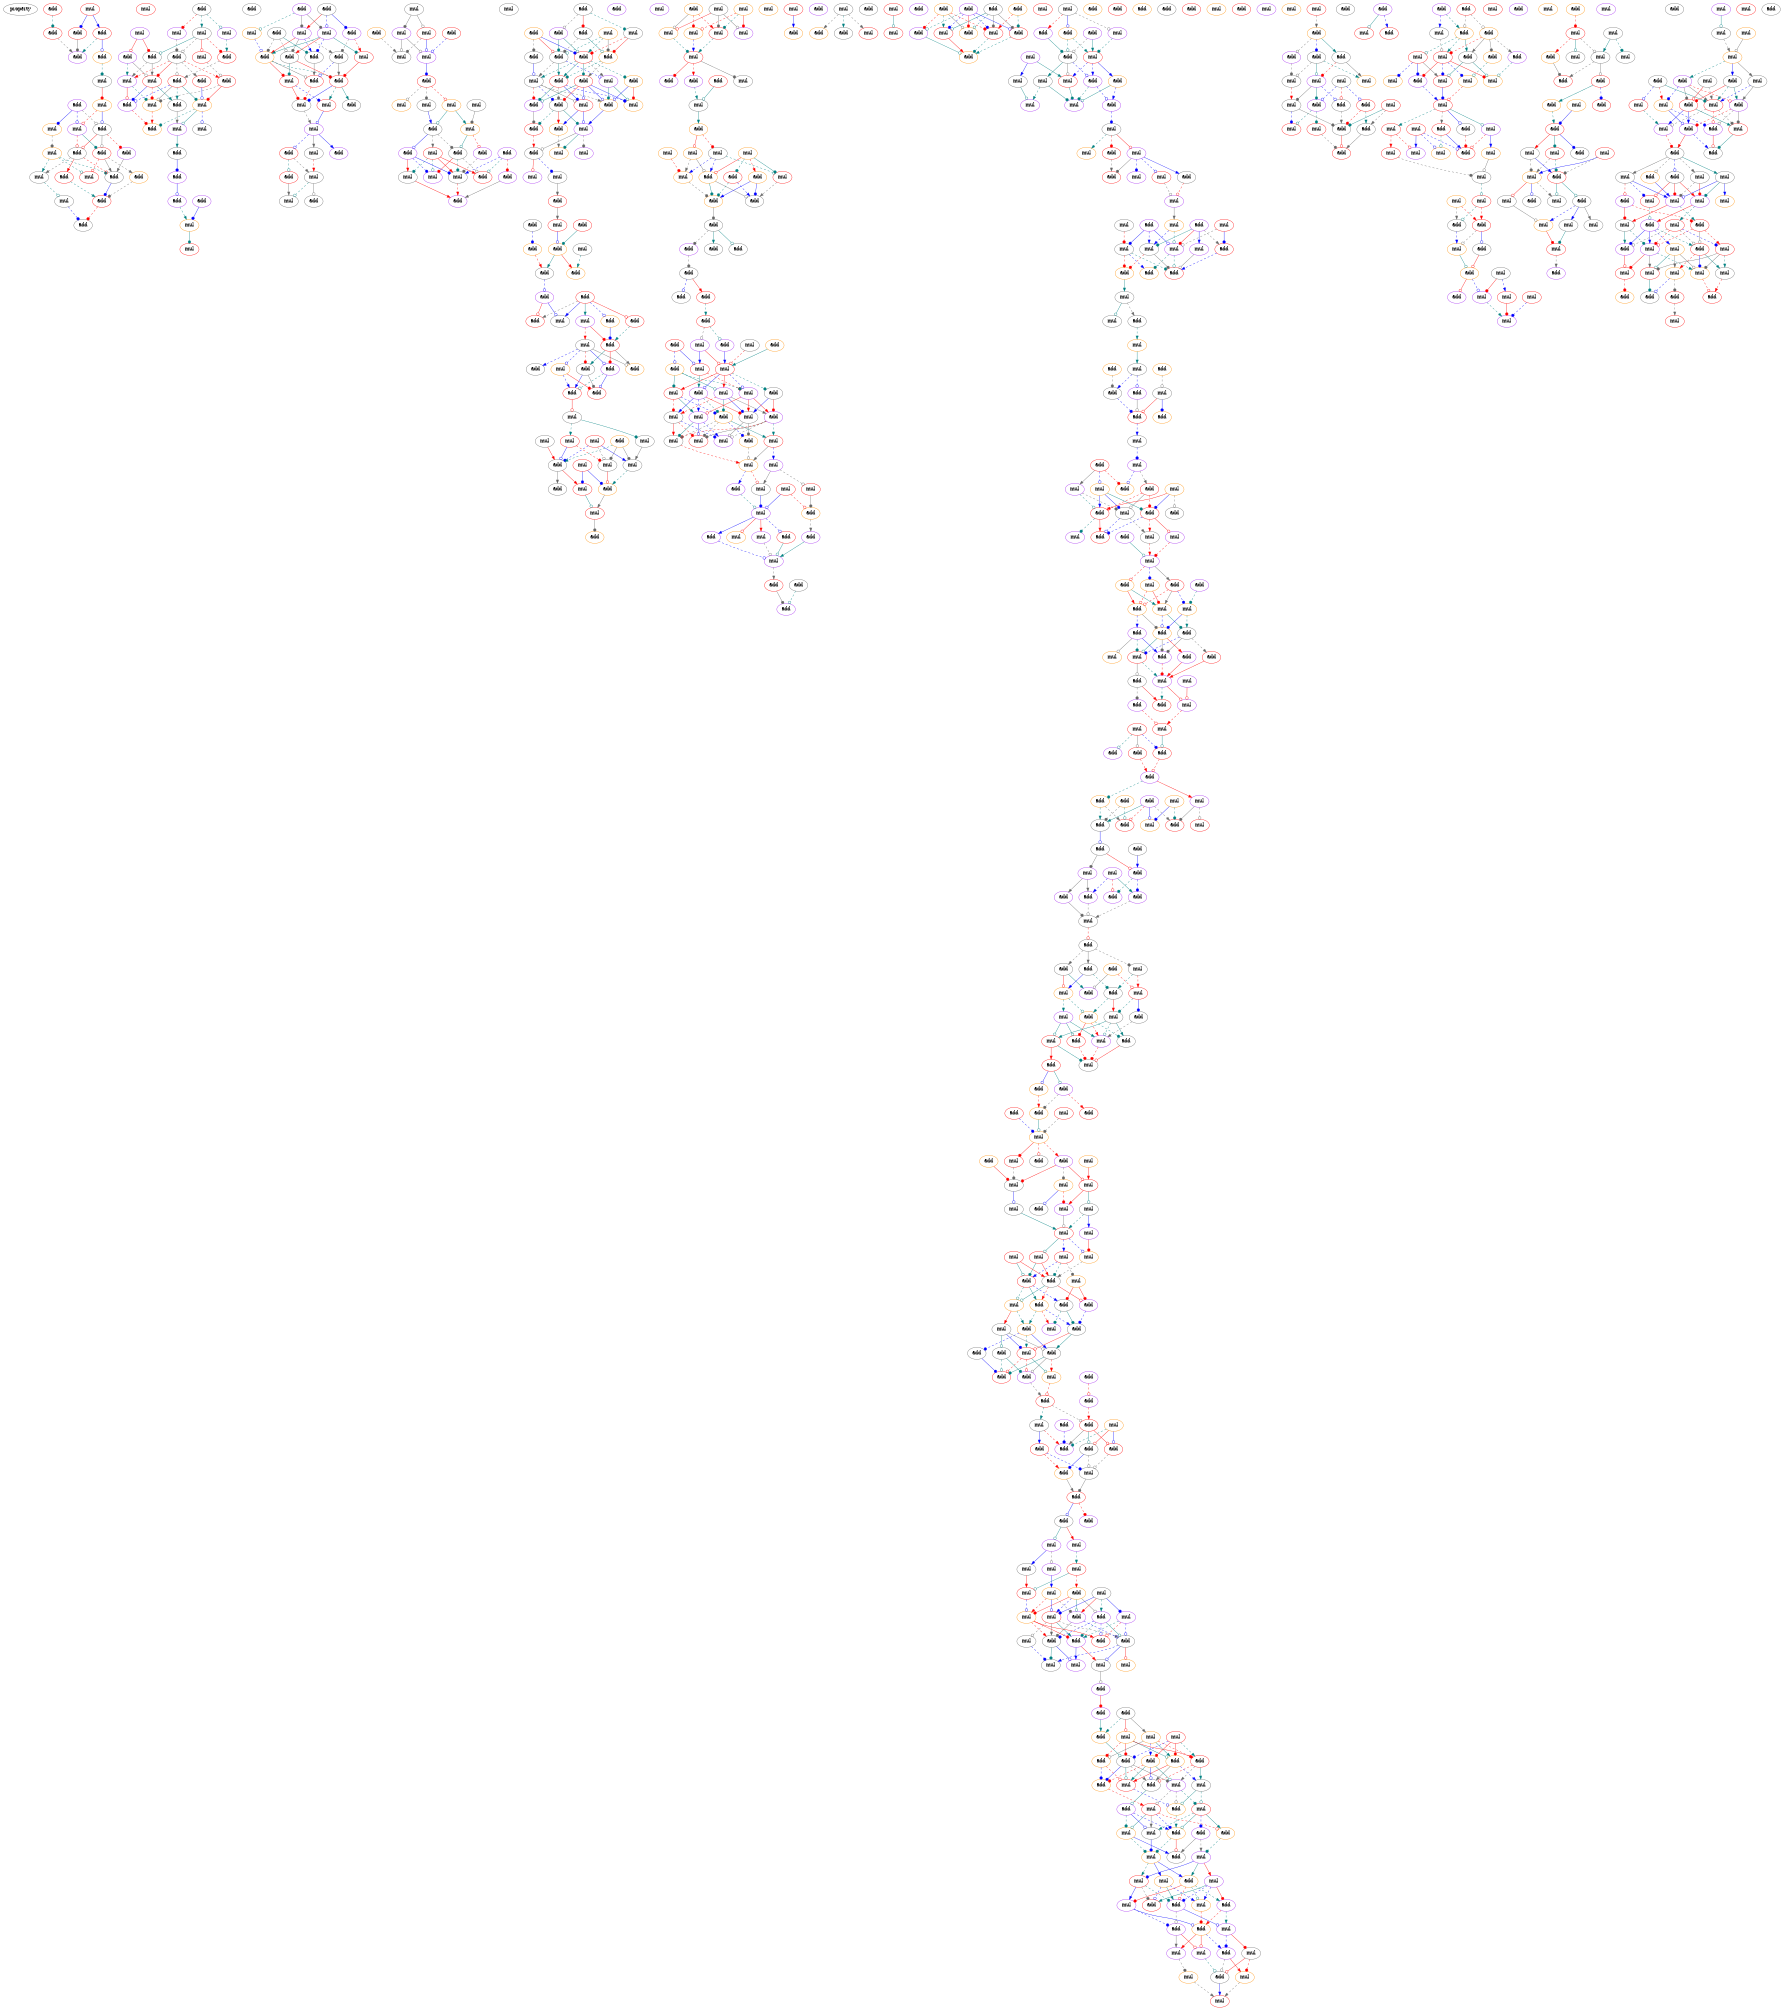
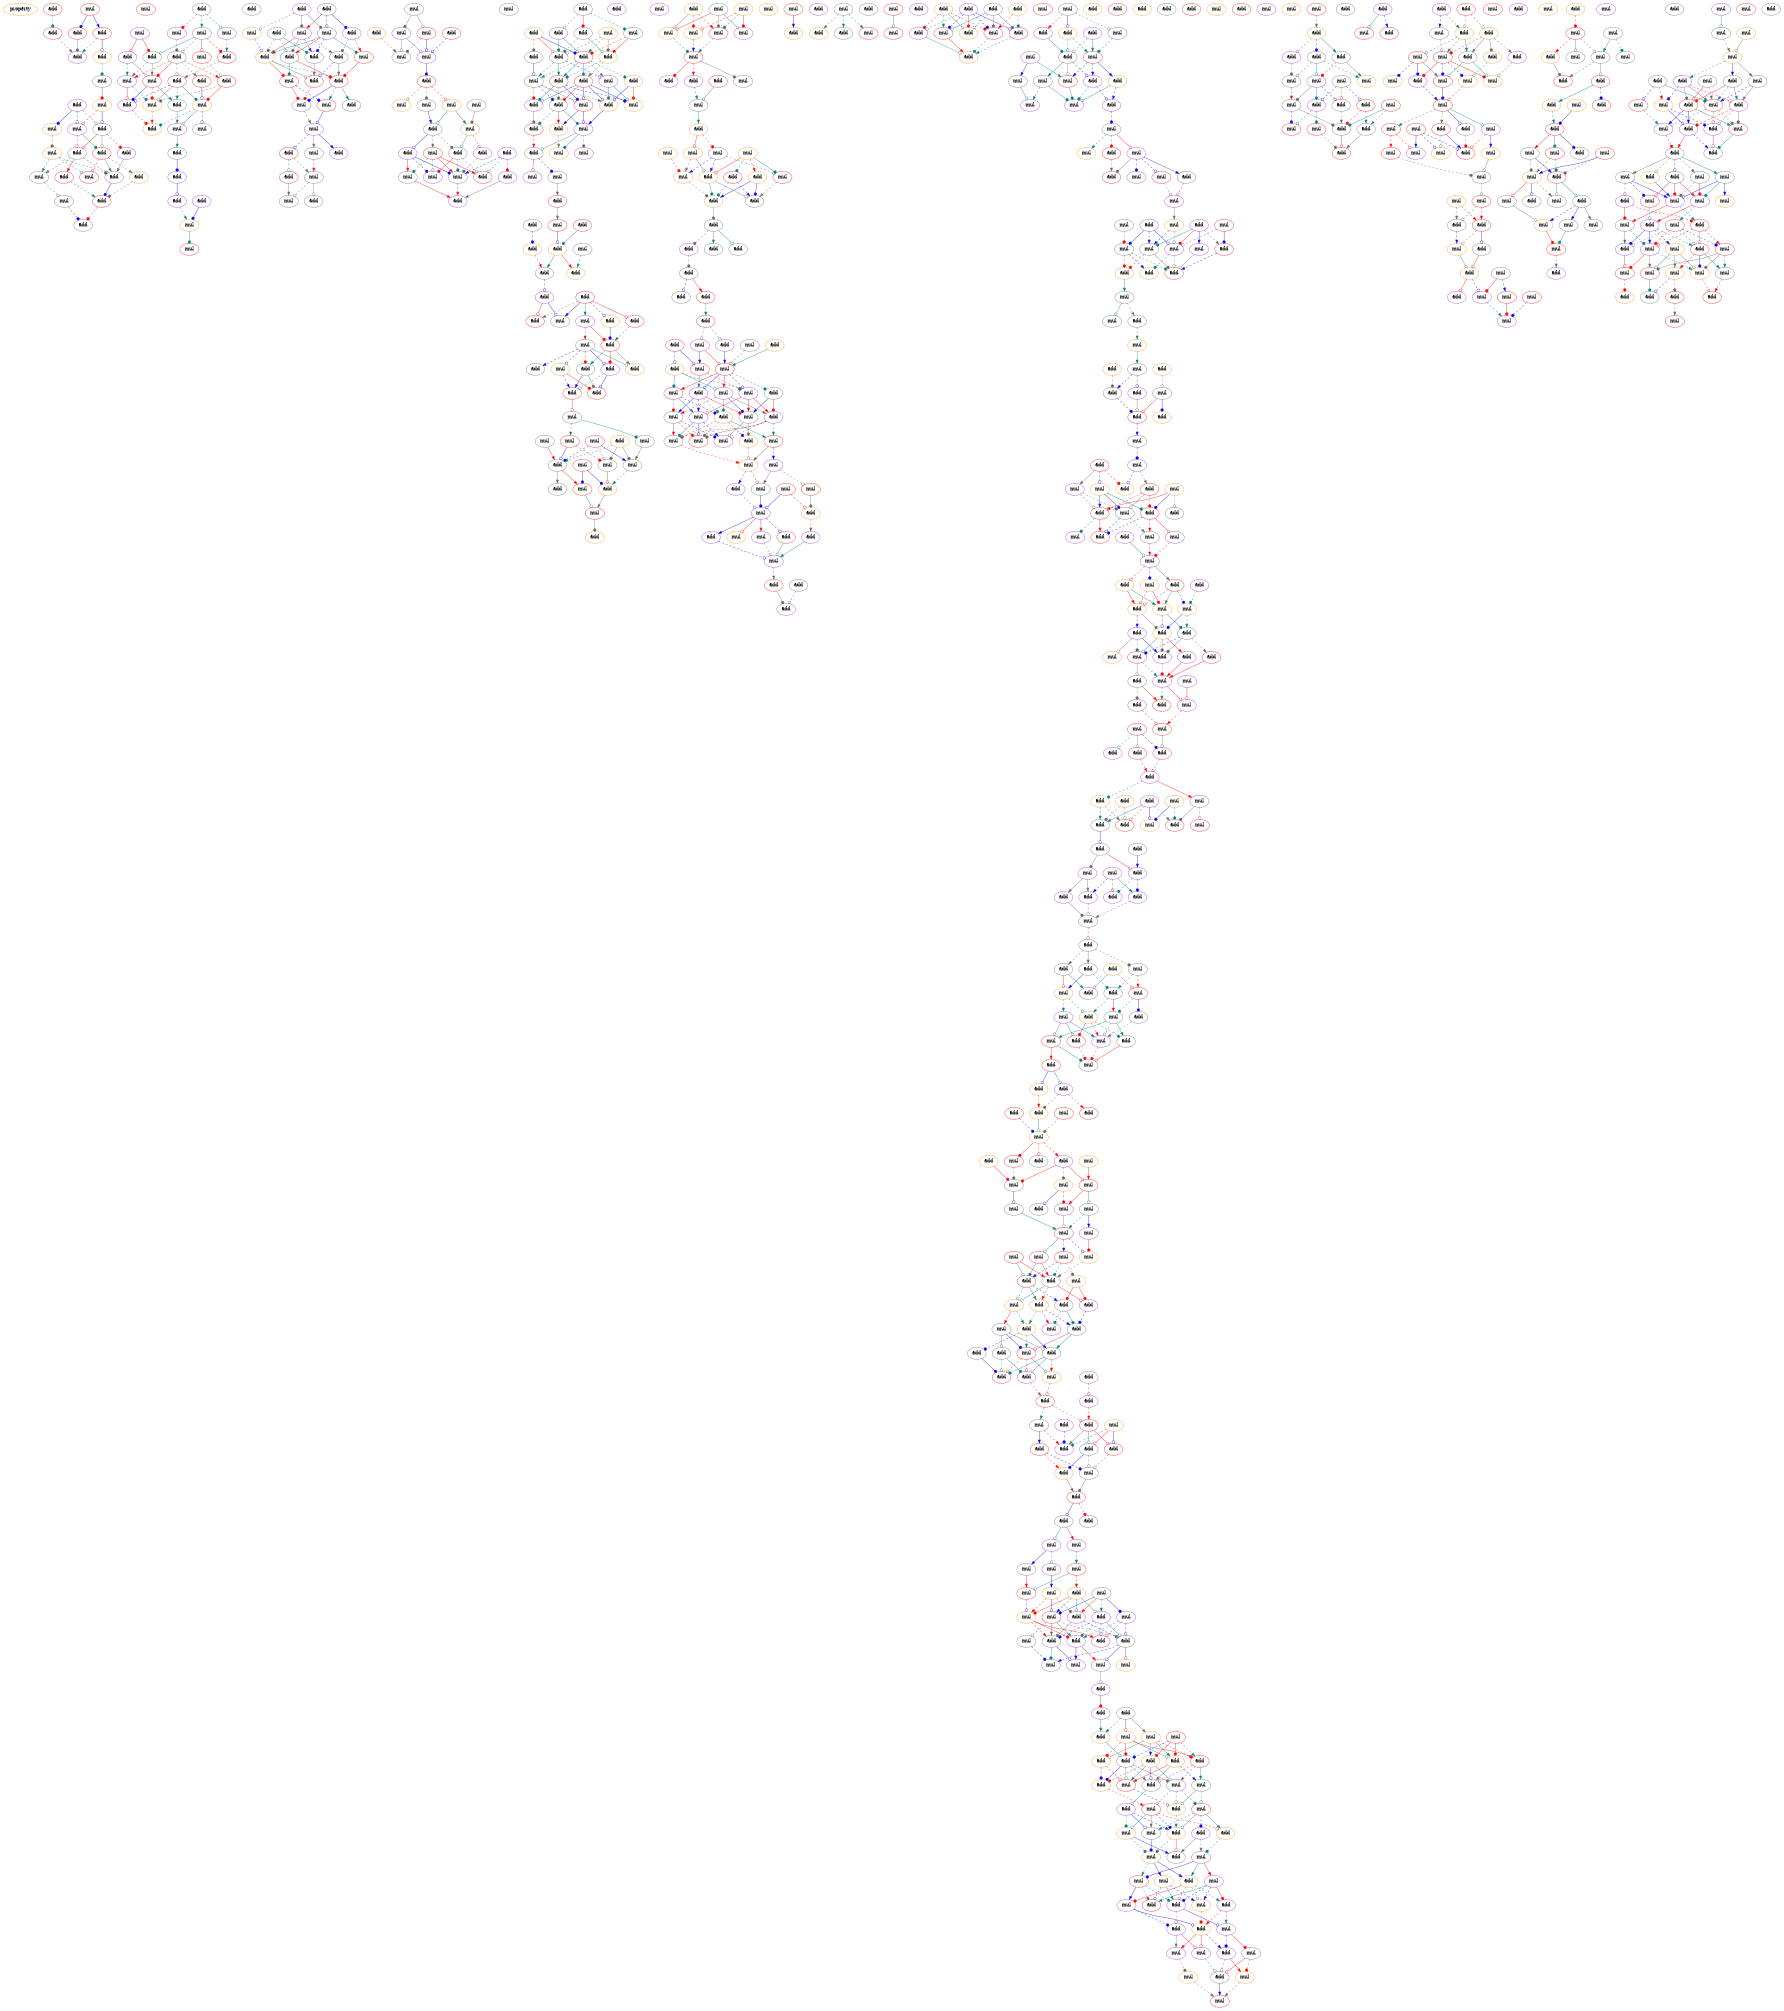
(20, 9) -> (20, 9)
